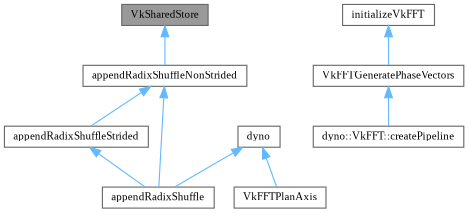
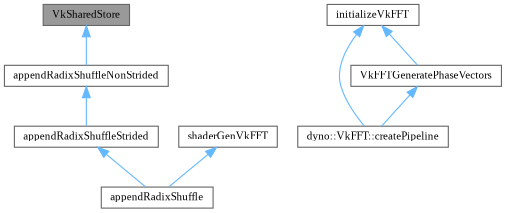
none -> (340, 81)
(259, 137) -> (228, 137)
(161, 142) -> none
(280, 198) -> none
